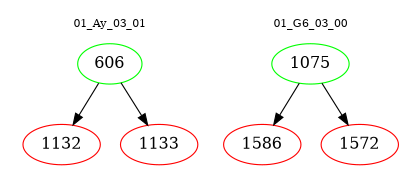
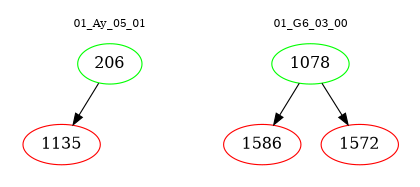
(110, 24) -> (110, 24)
(110, 64) -> (110, 64)
(310, 64) -> (310, 64)
(62, 145) -> (62, 145)
(159, 145) -> none
